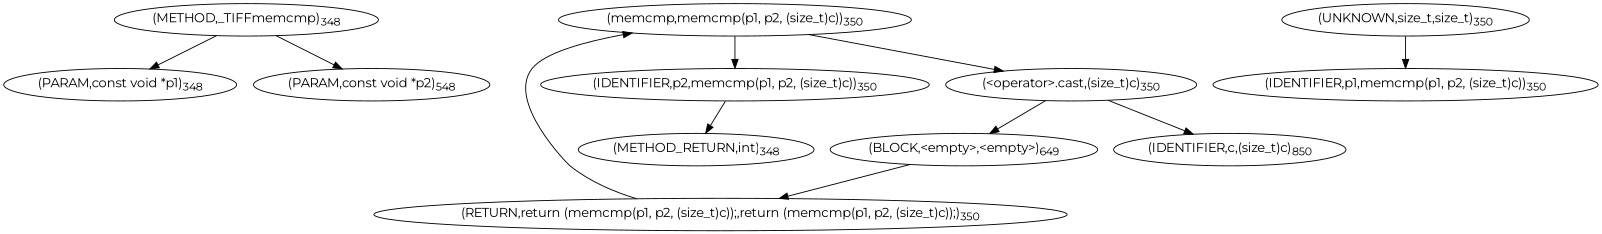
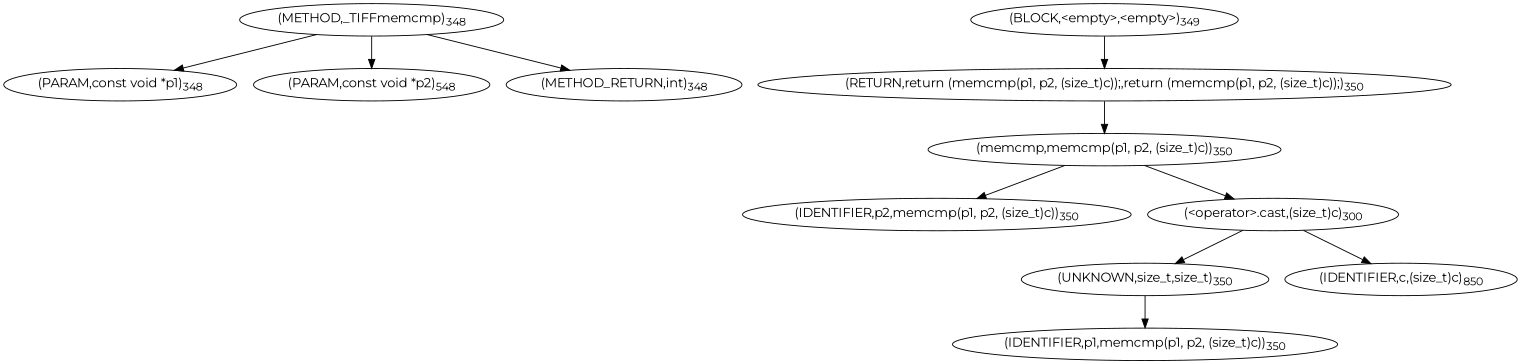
(1150, 83) -> (1352, 213)
(718, 113) -> (494, 51)
(1022, 115) -> (1213, 245)
(1050, 148) -> (1190, 18)
